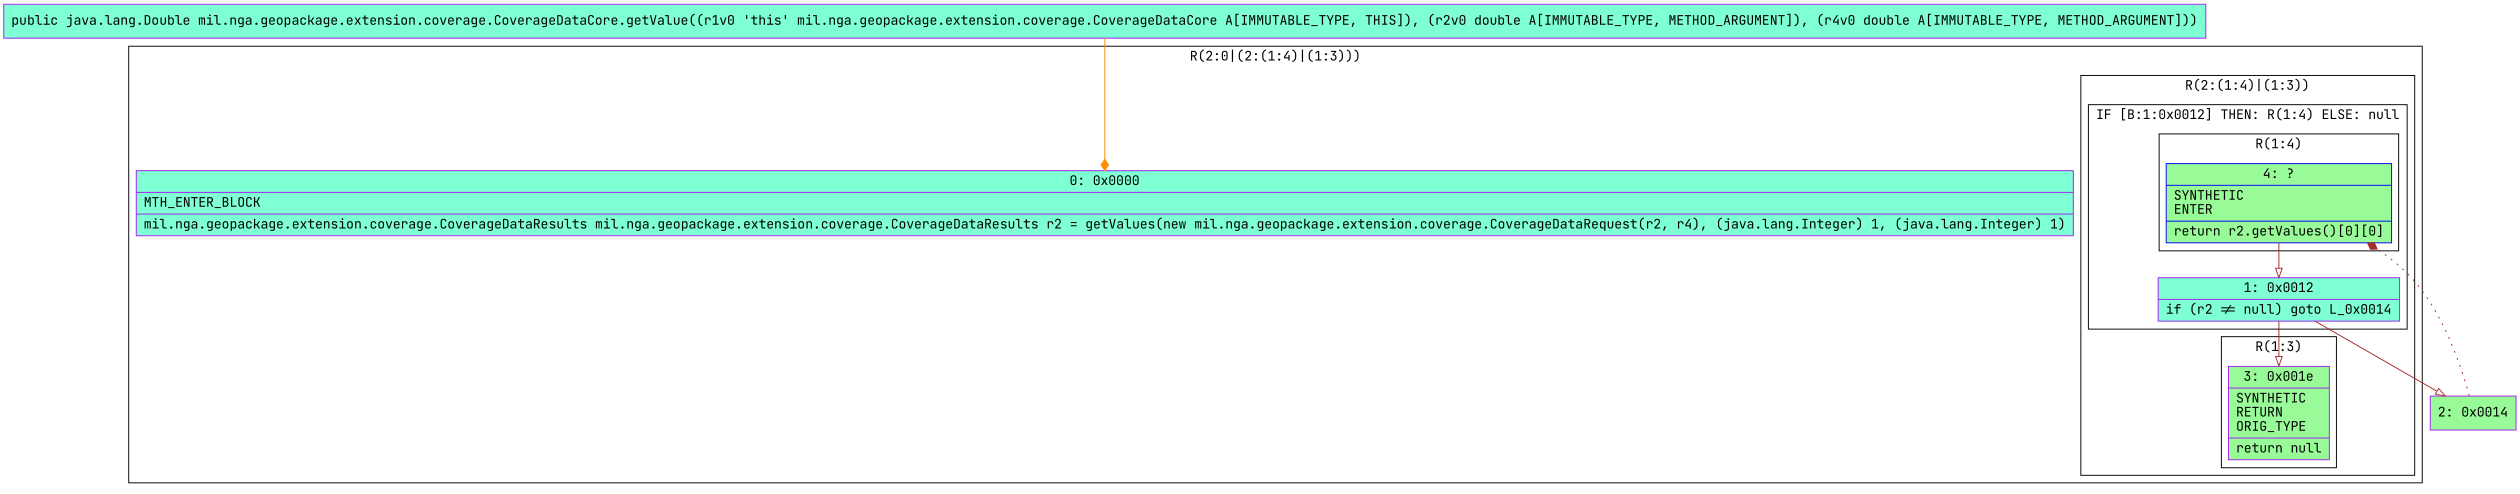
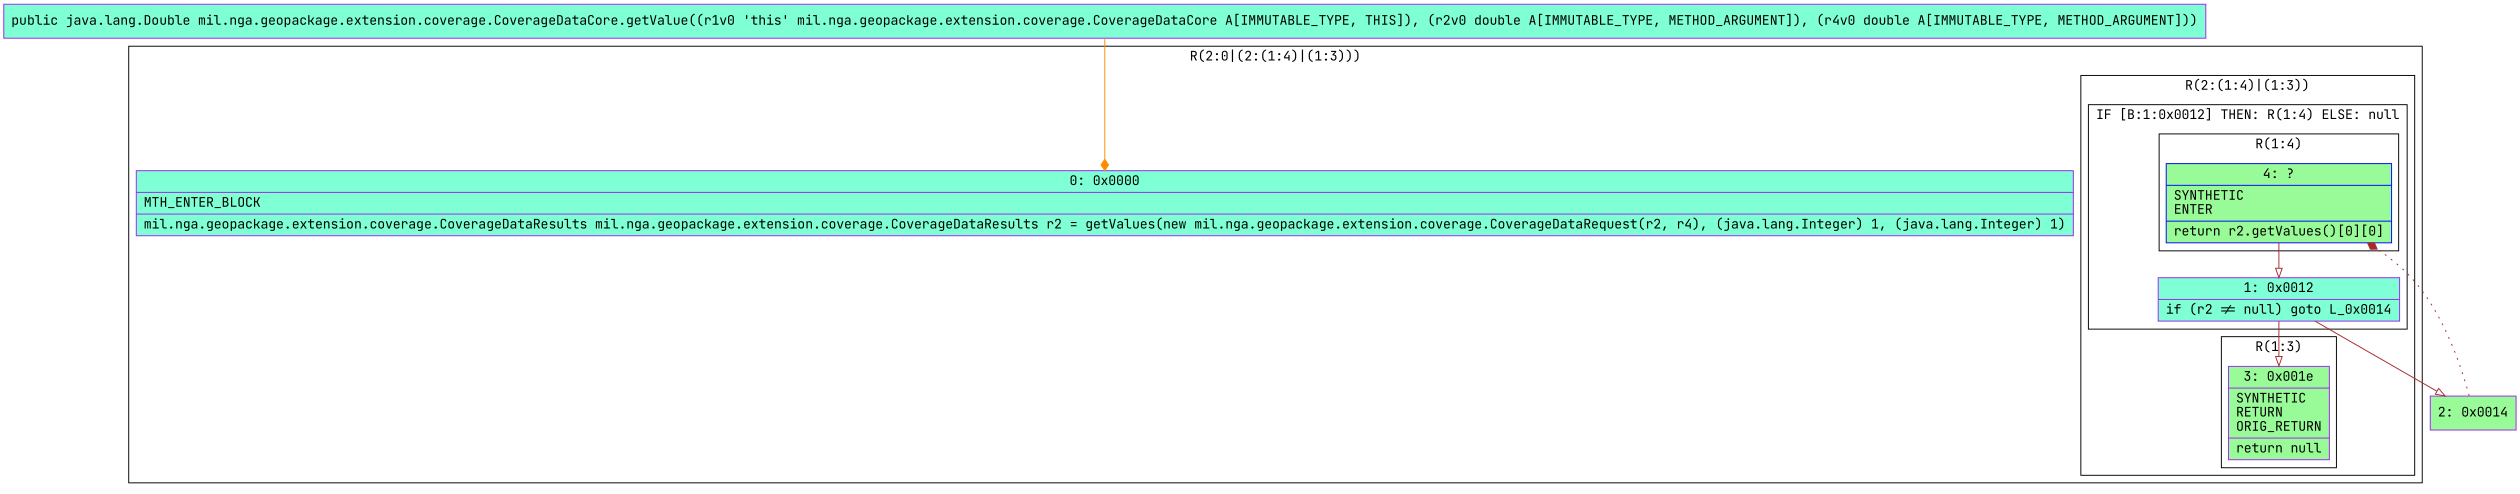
(2271, 427) -> (2279, 427)
